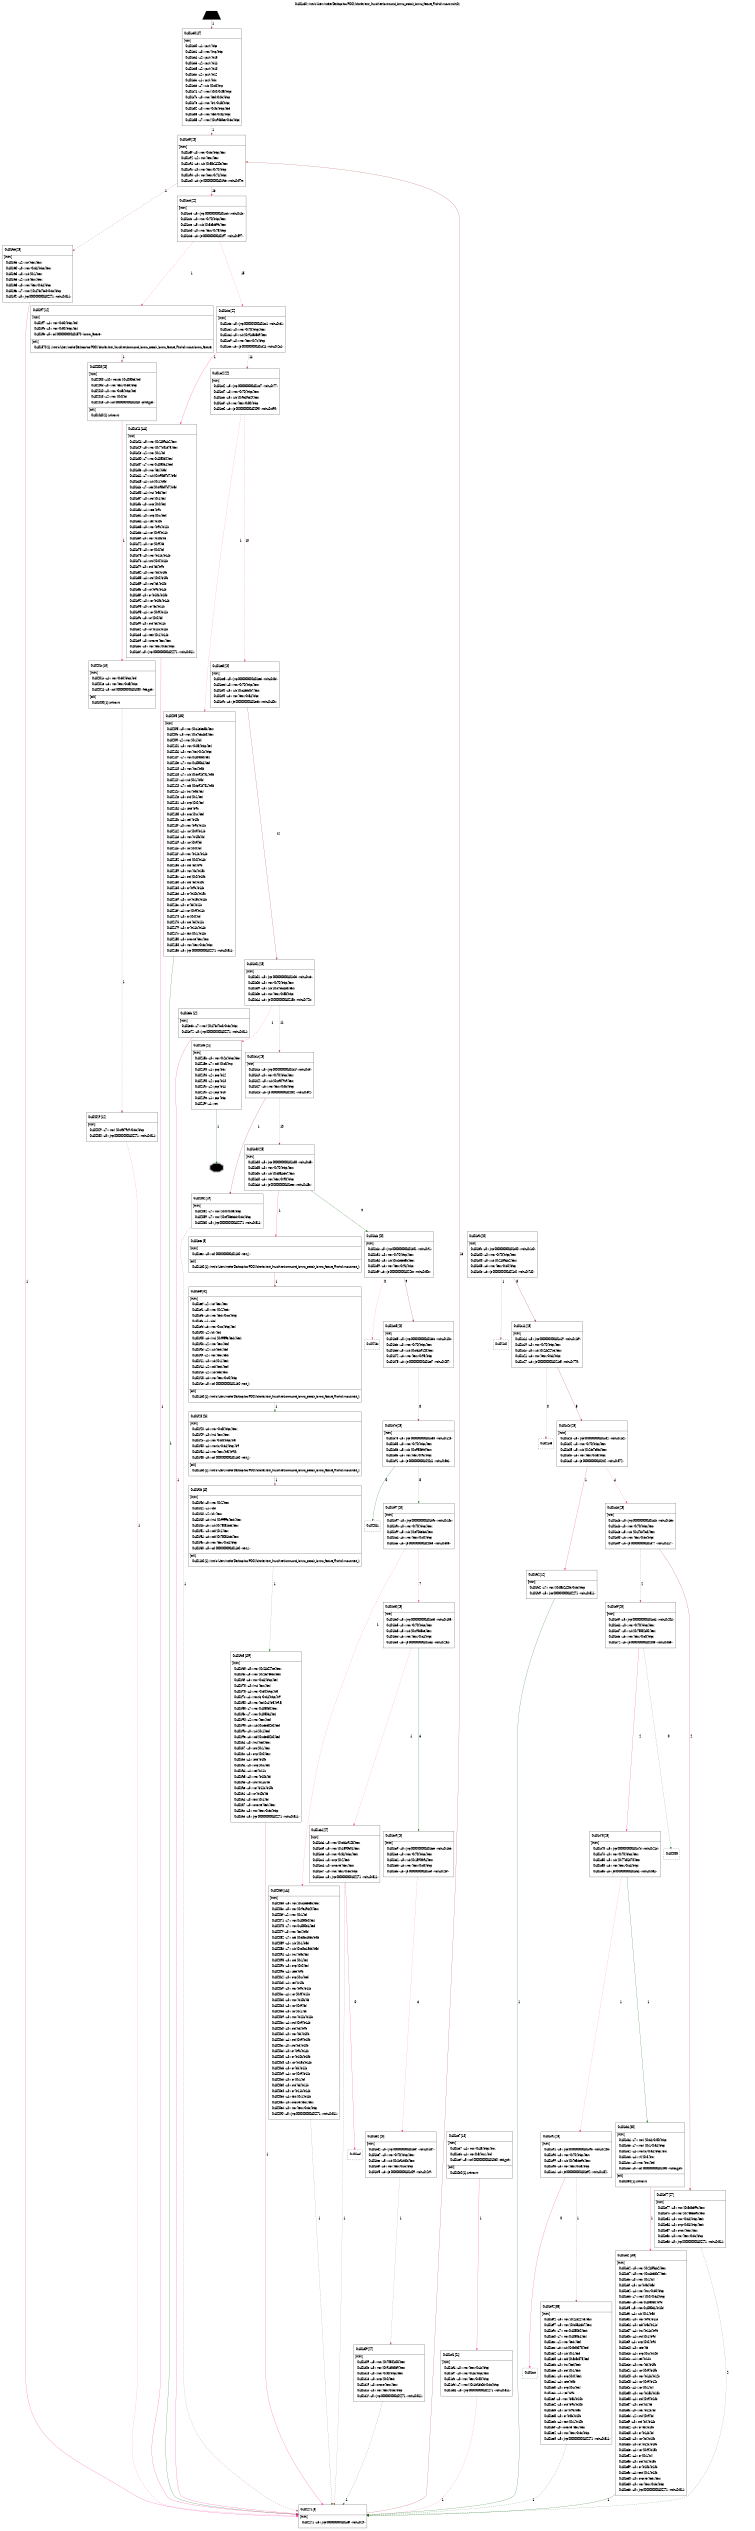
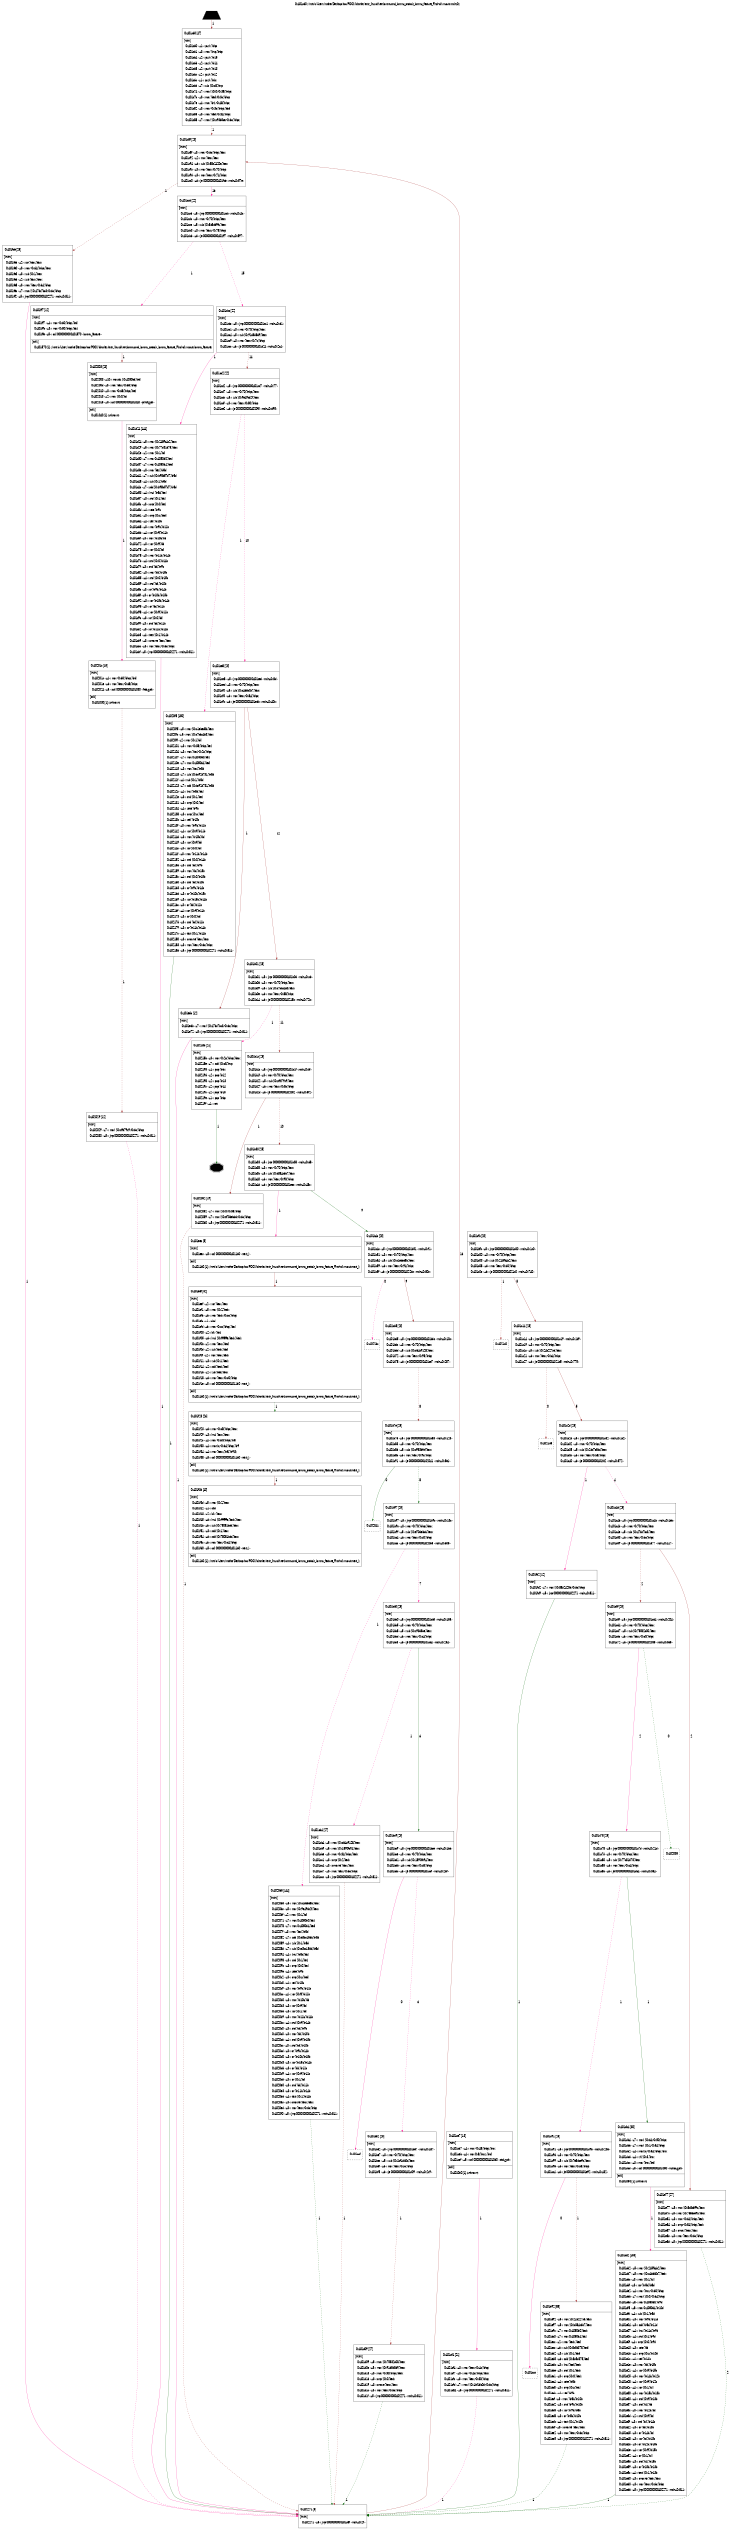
none -> (243, 859)
(266, 1737) -> none
(350, 2015) -> (374, 2011)
